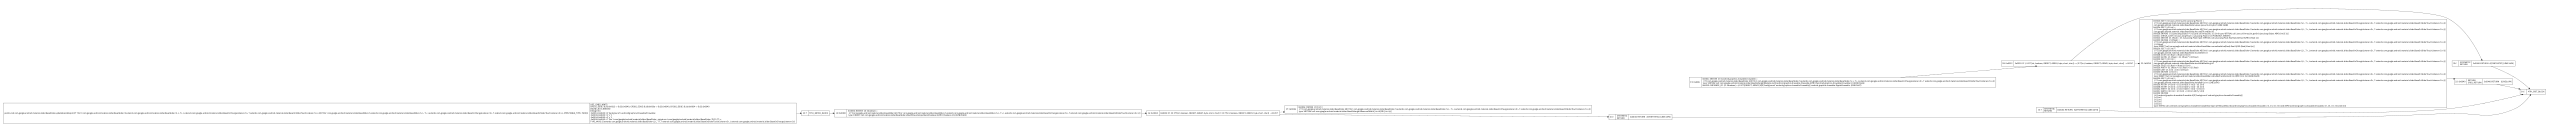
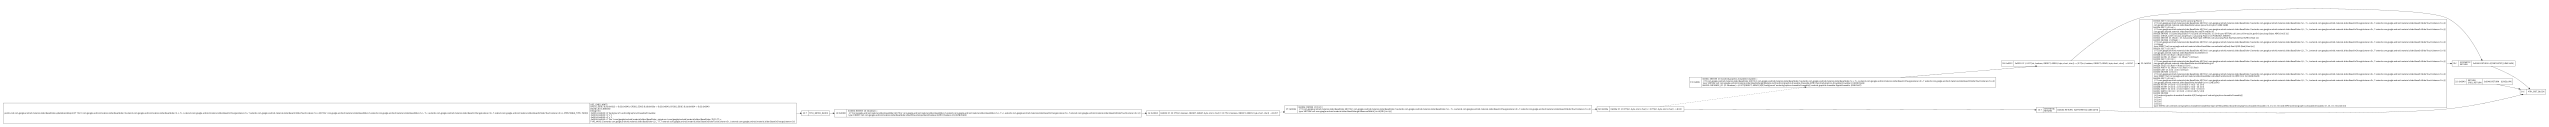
(2450, 78) -> (2449, 63)
none -> (1640, 109)
(1640, 117) -> none
